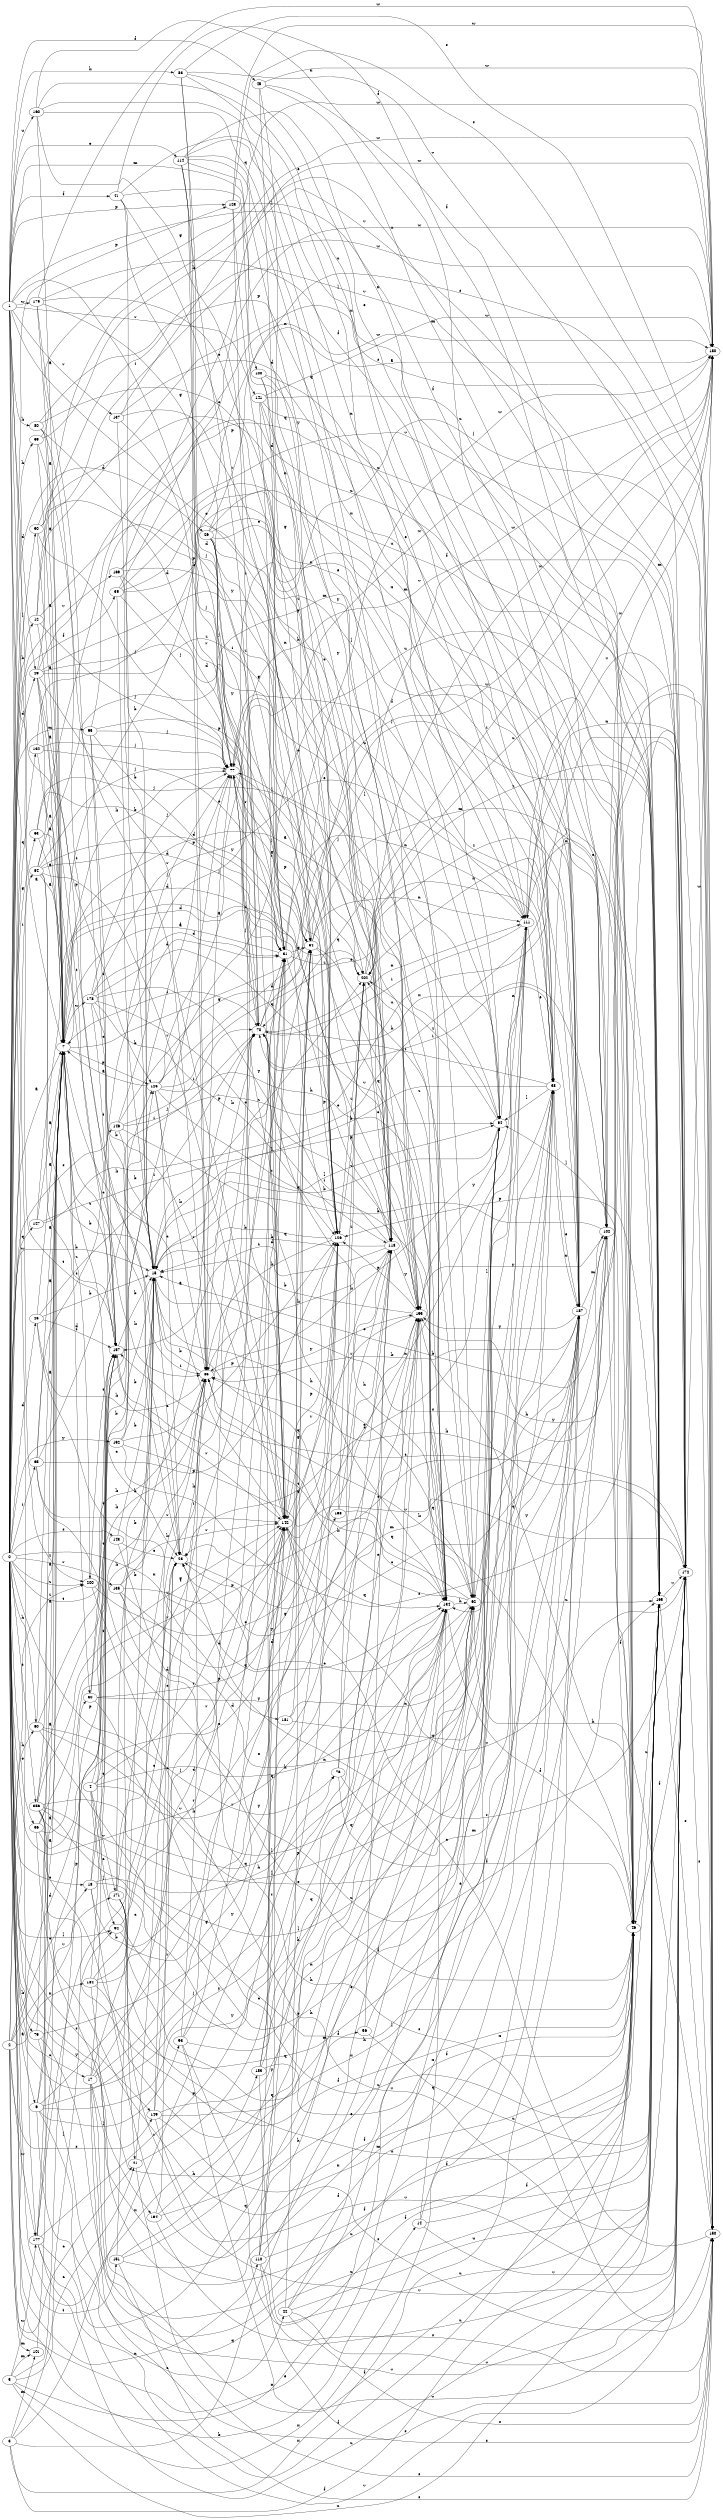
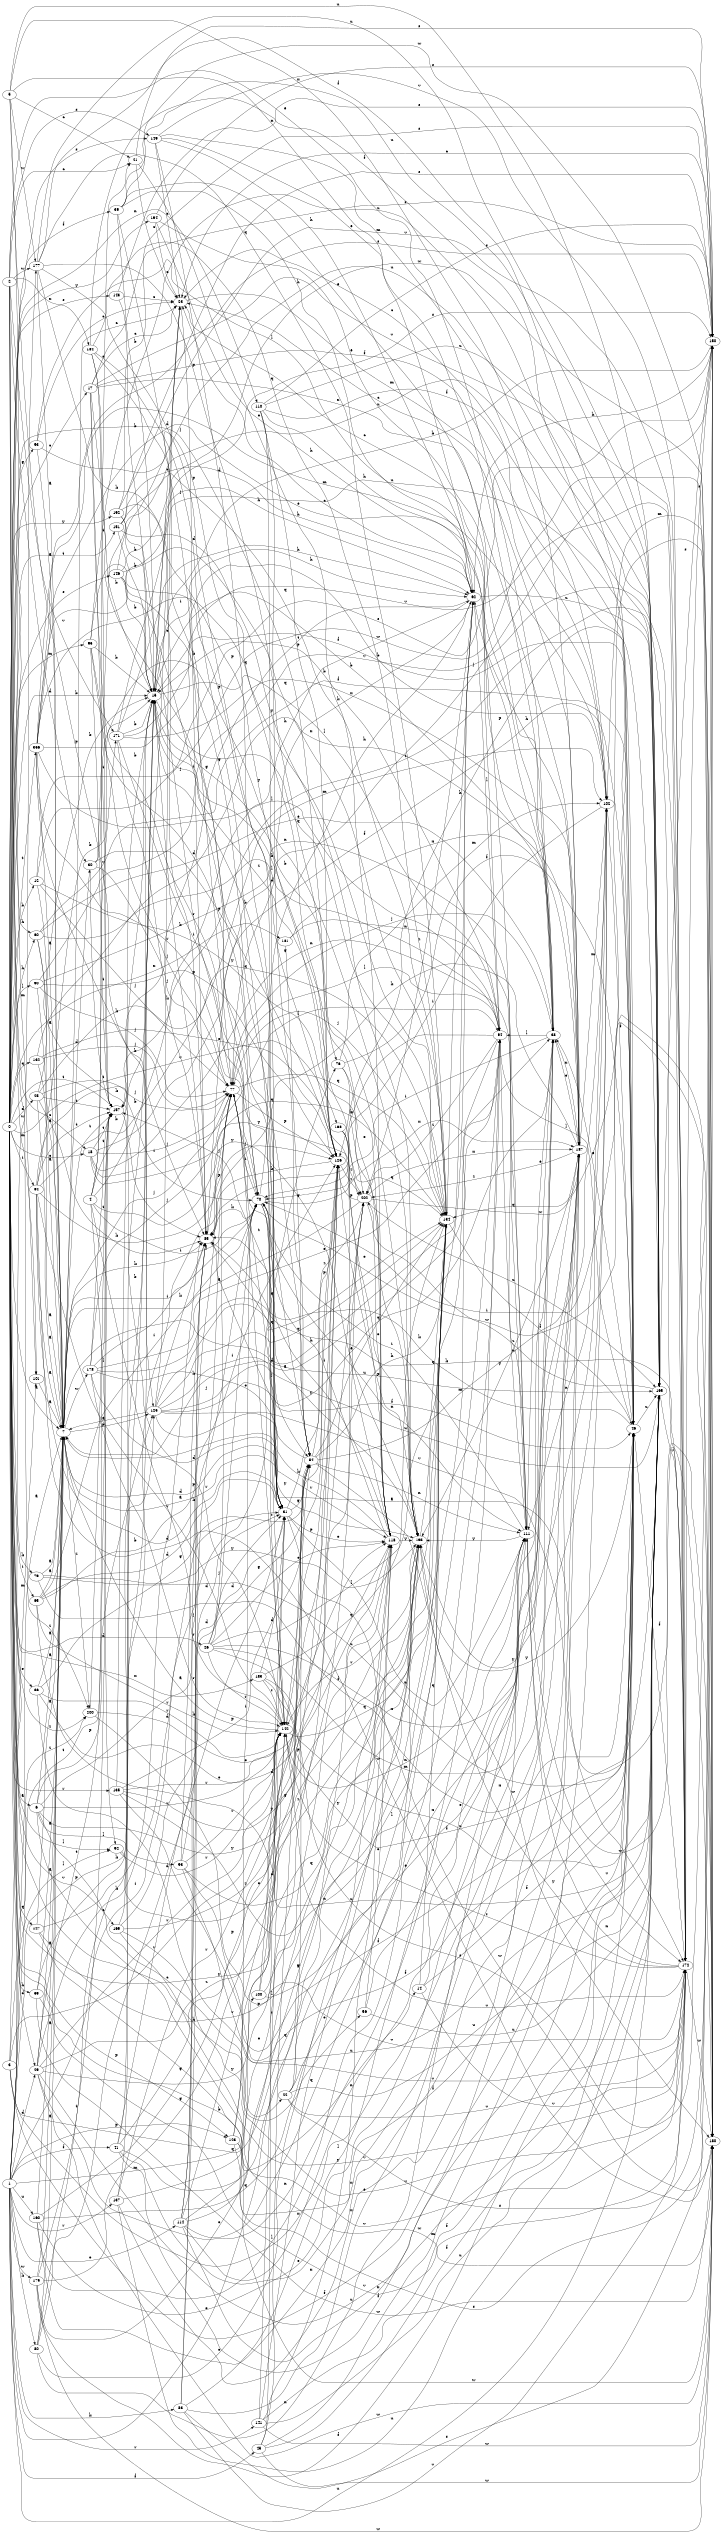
(291, 1138) -> (278, 1443)
